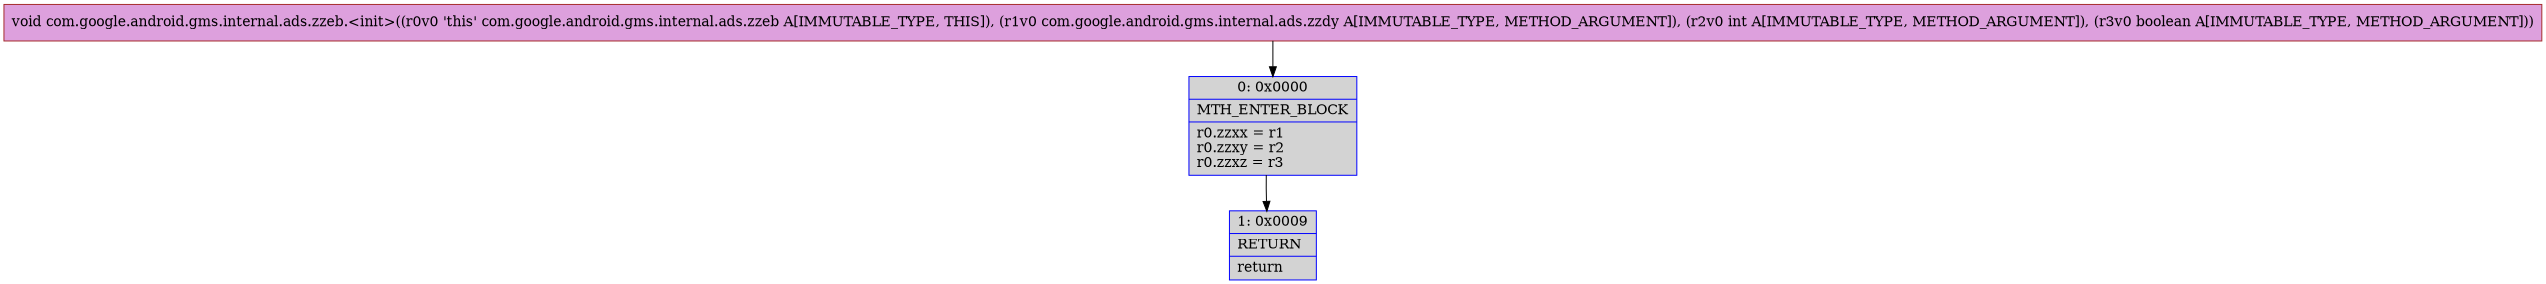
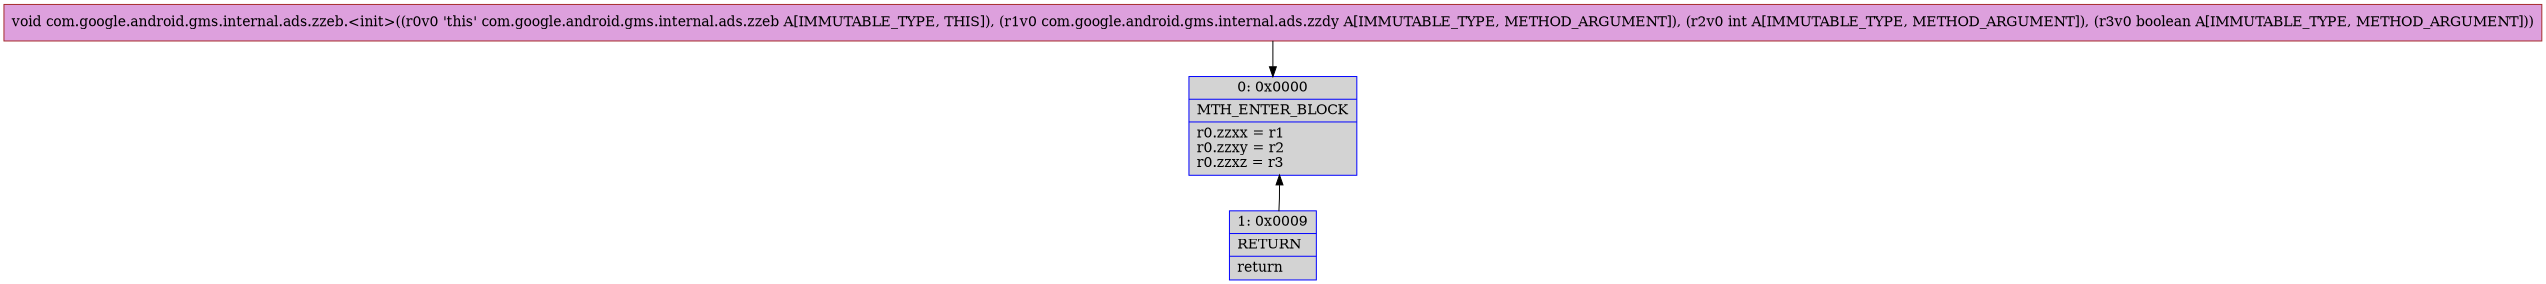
(1266, 188) -> (1279, 198)
